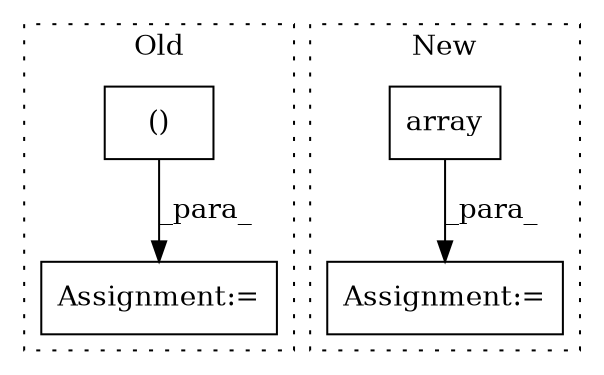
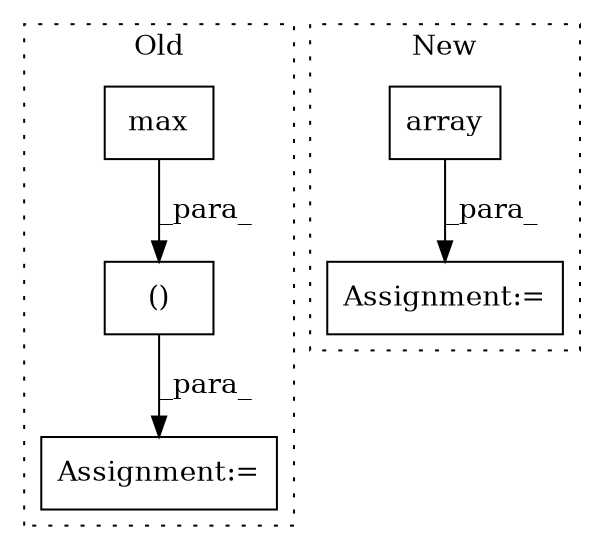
none -> (159, 123)
